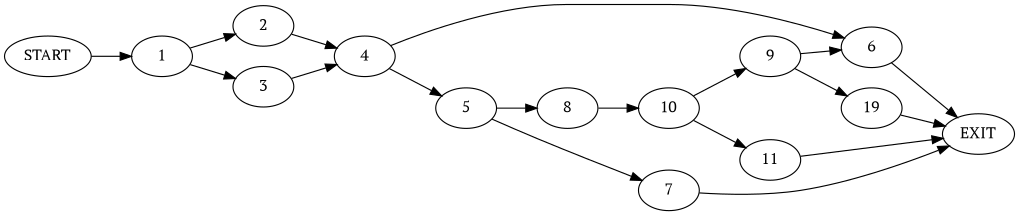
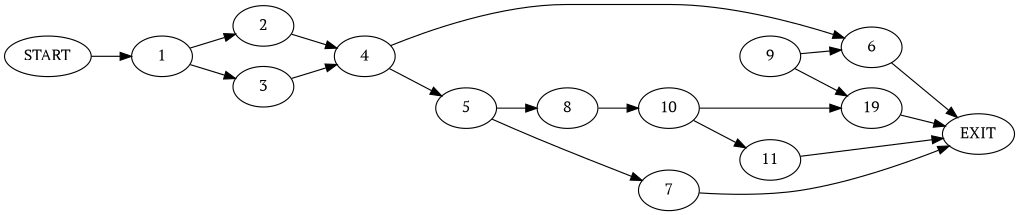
(715, 85) -> (765, 108)
